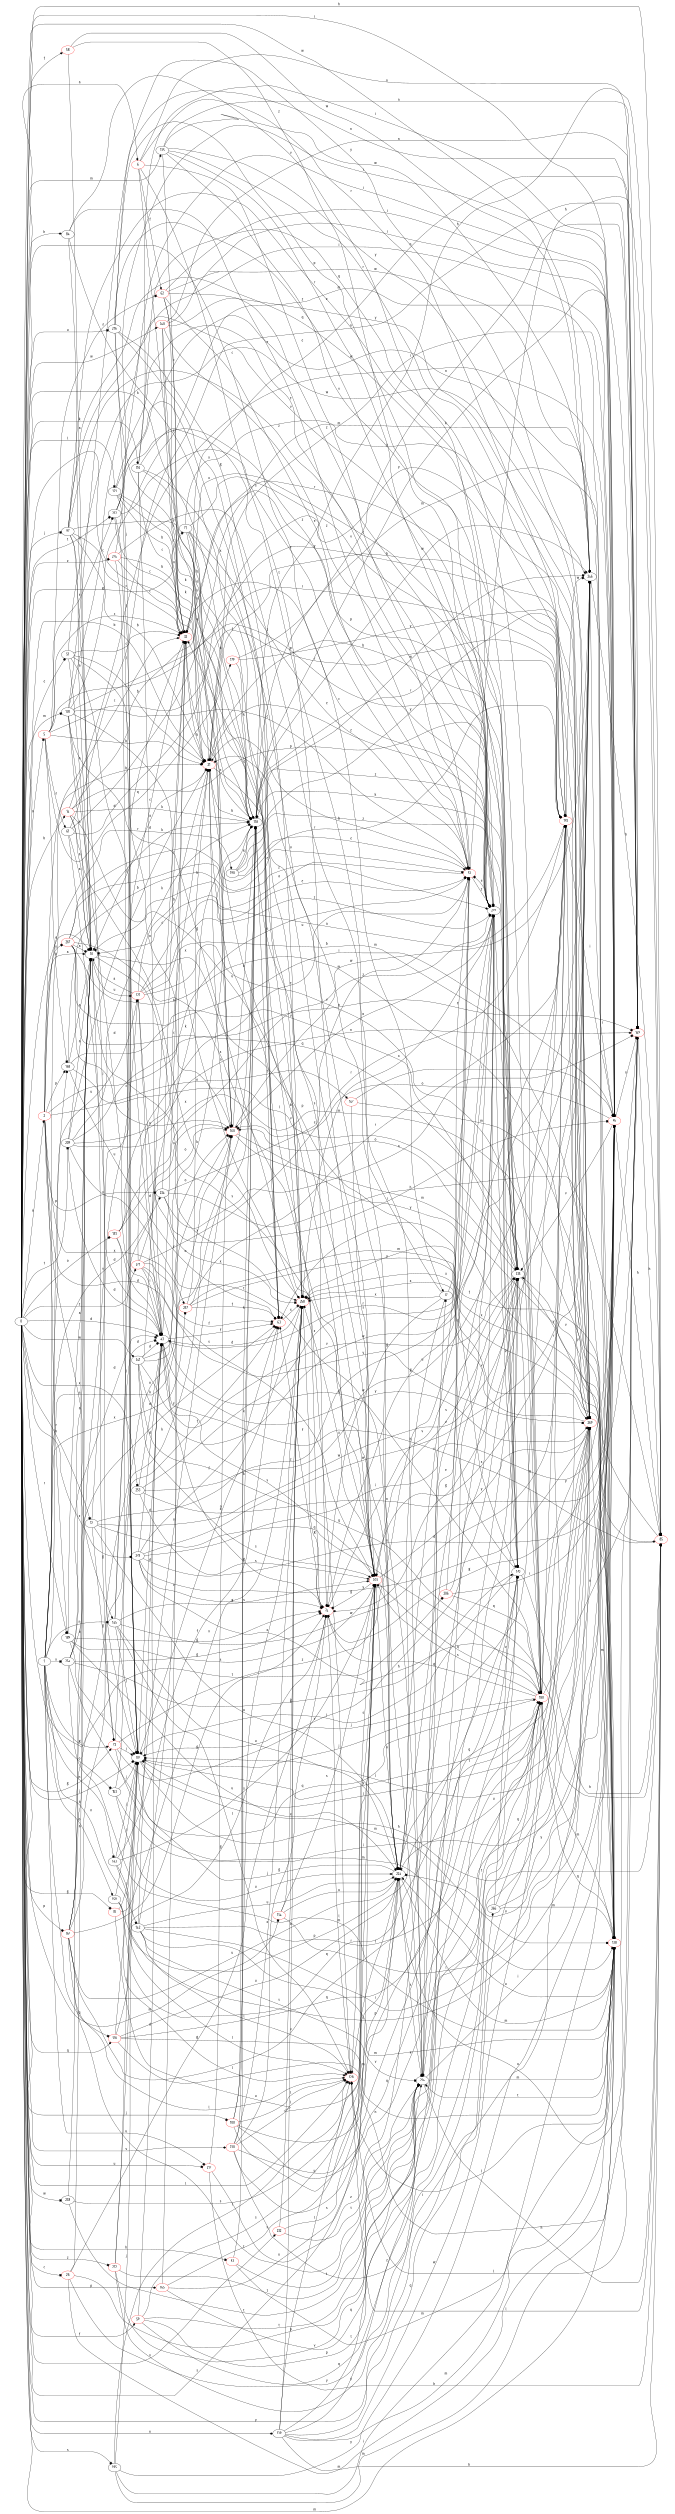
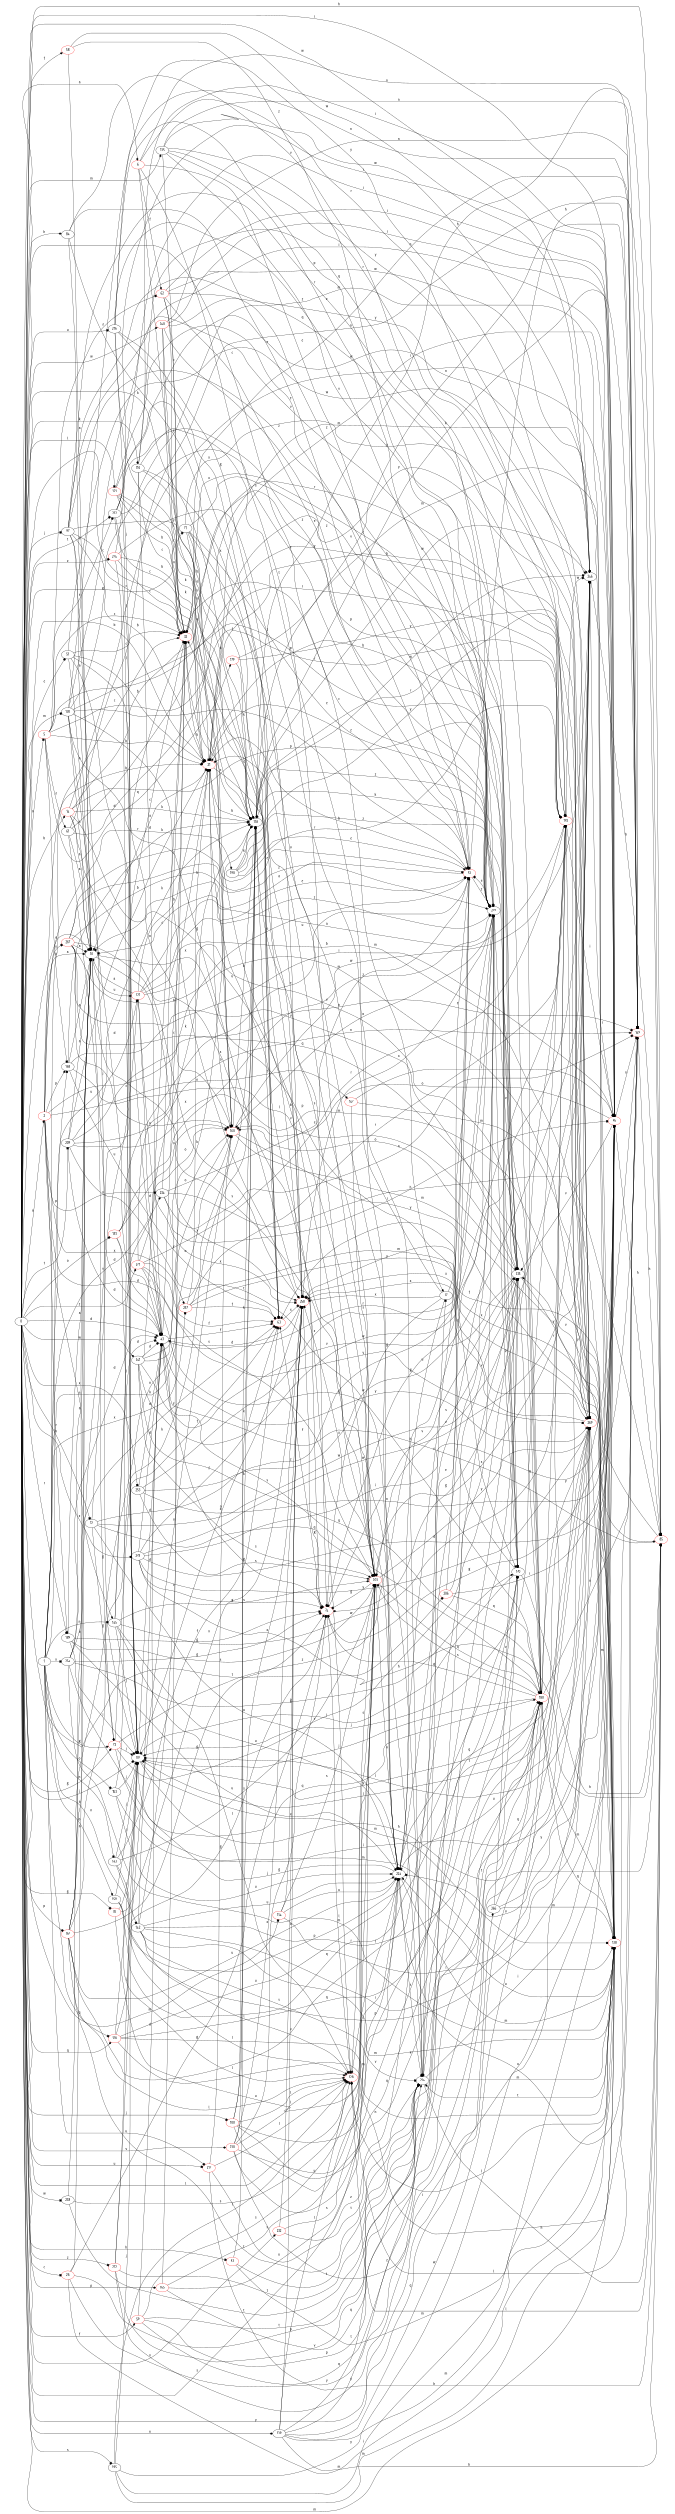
(115, 492) -> (115, 492)
none -> (282, 2128)
